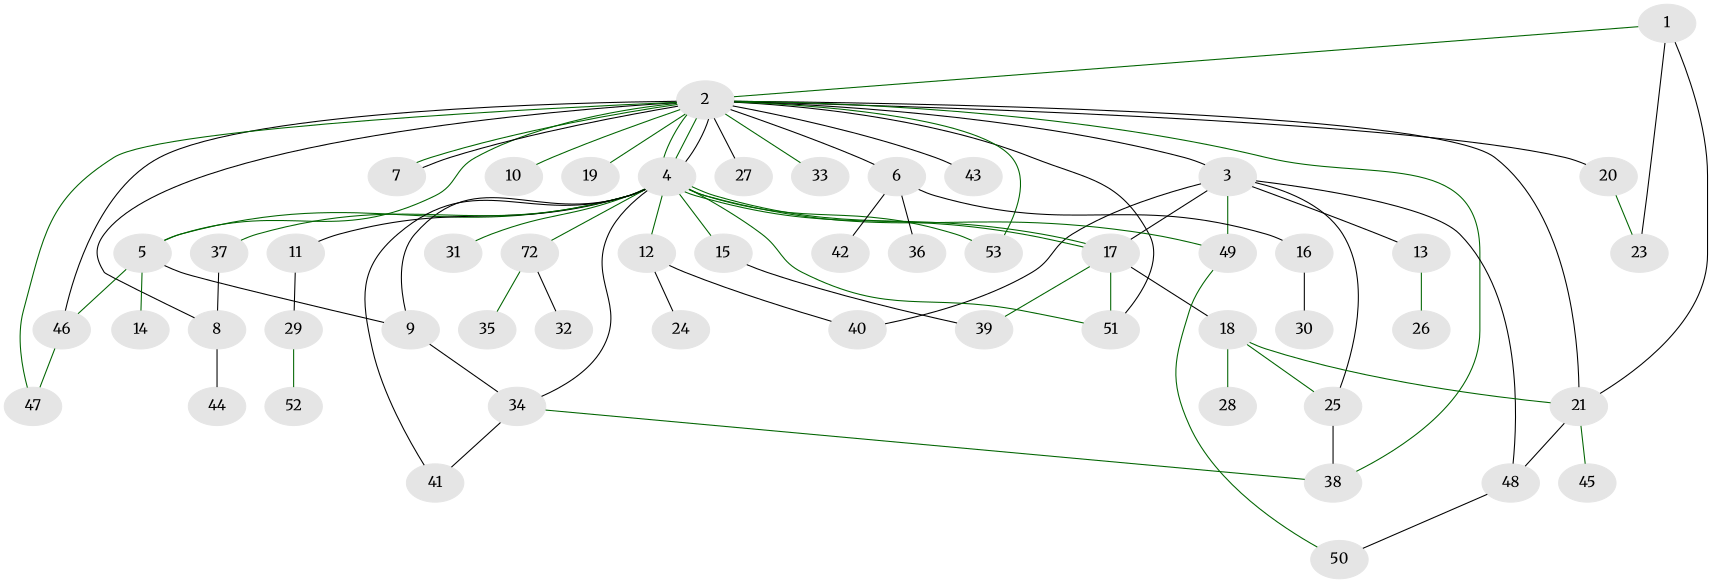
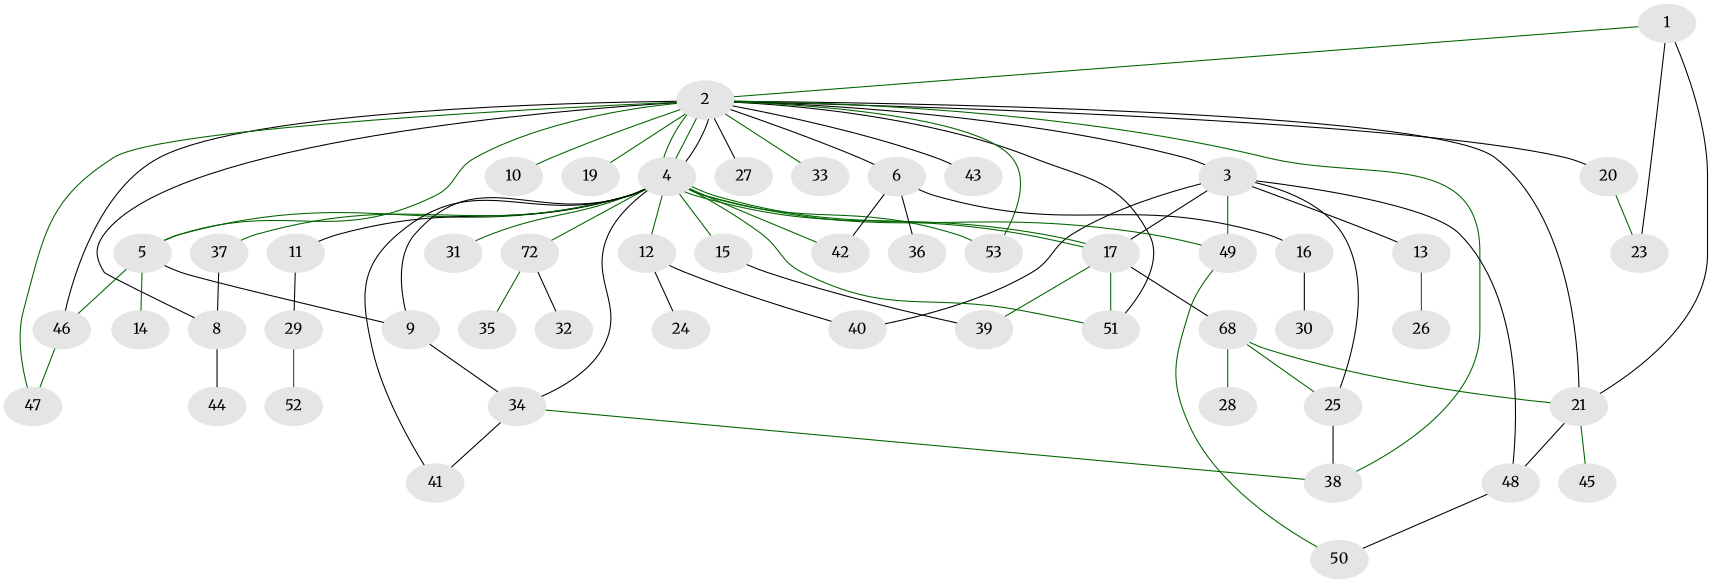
(397, 177) -> none
none -> (756, 217)
(1228, 330) -> (1228, 330)
